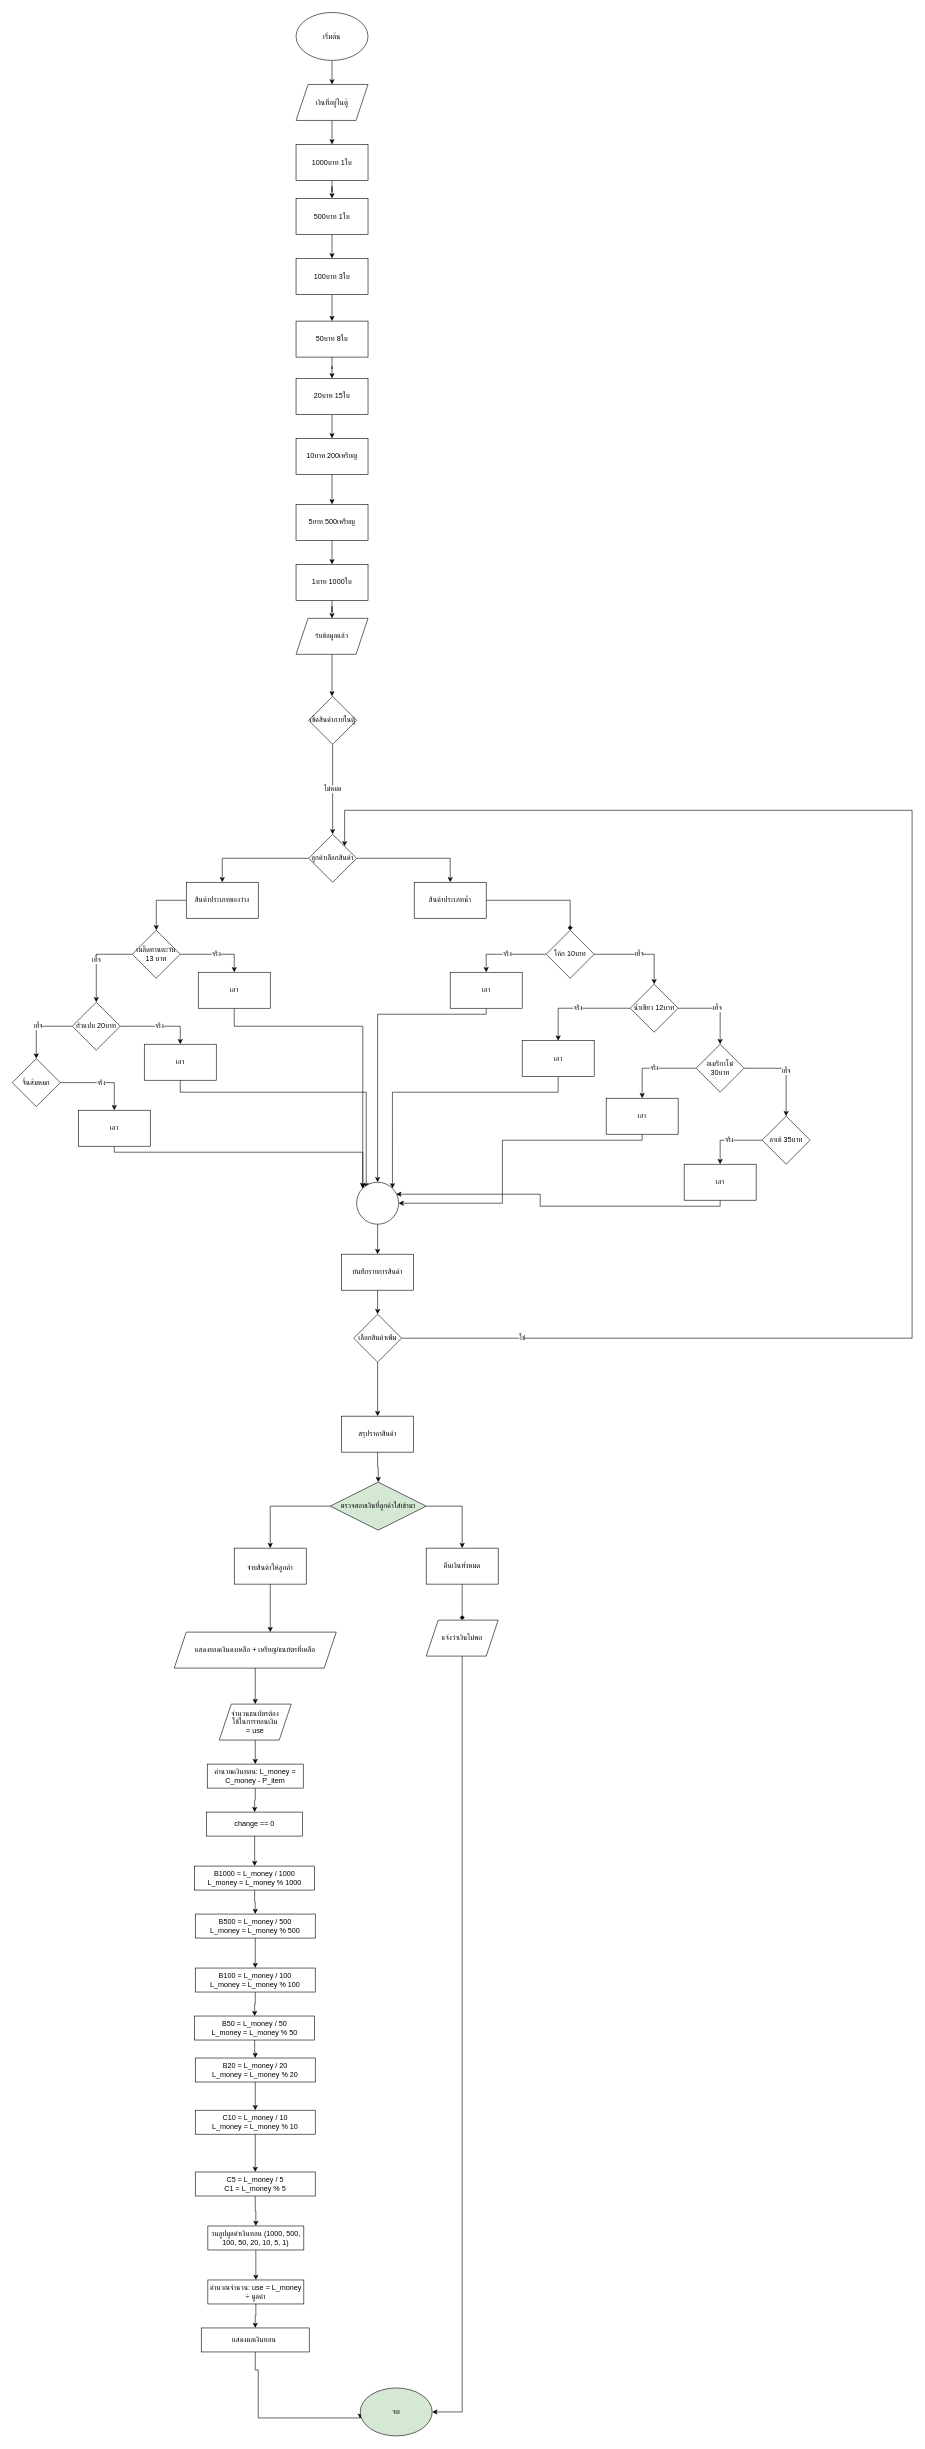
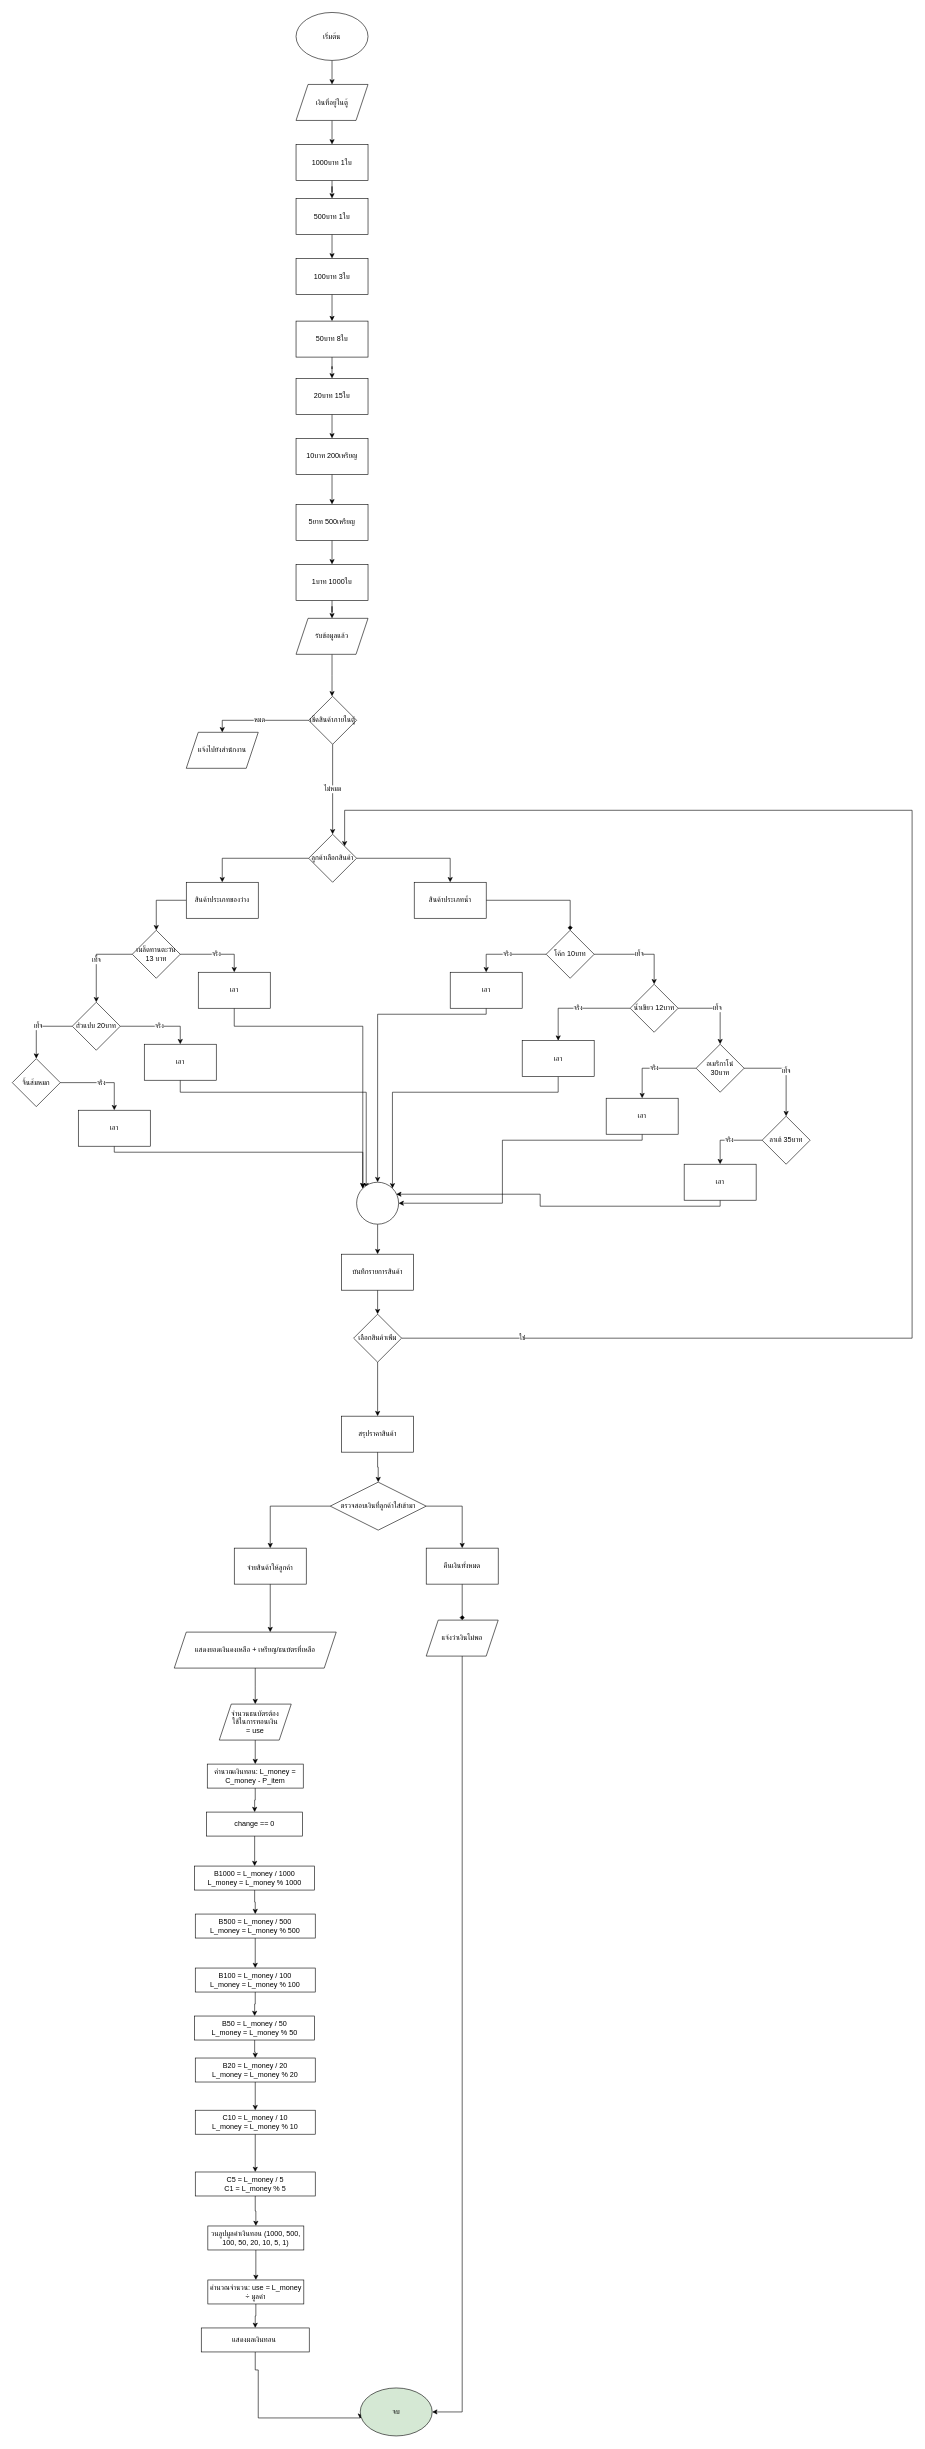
none -> (259, 720)
none -> (222, 750)
(378, 1506) -> (378, 1506)
